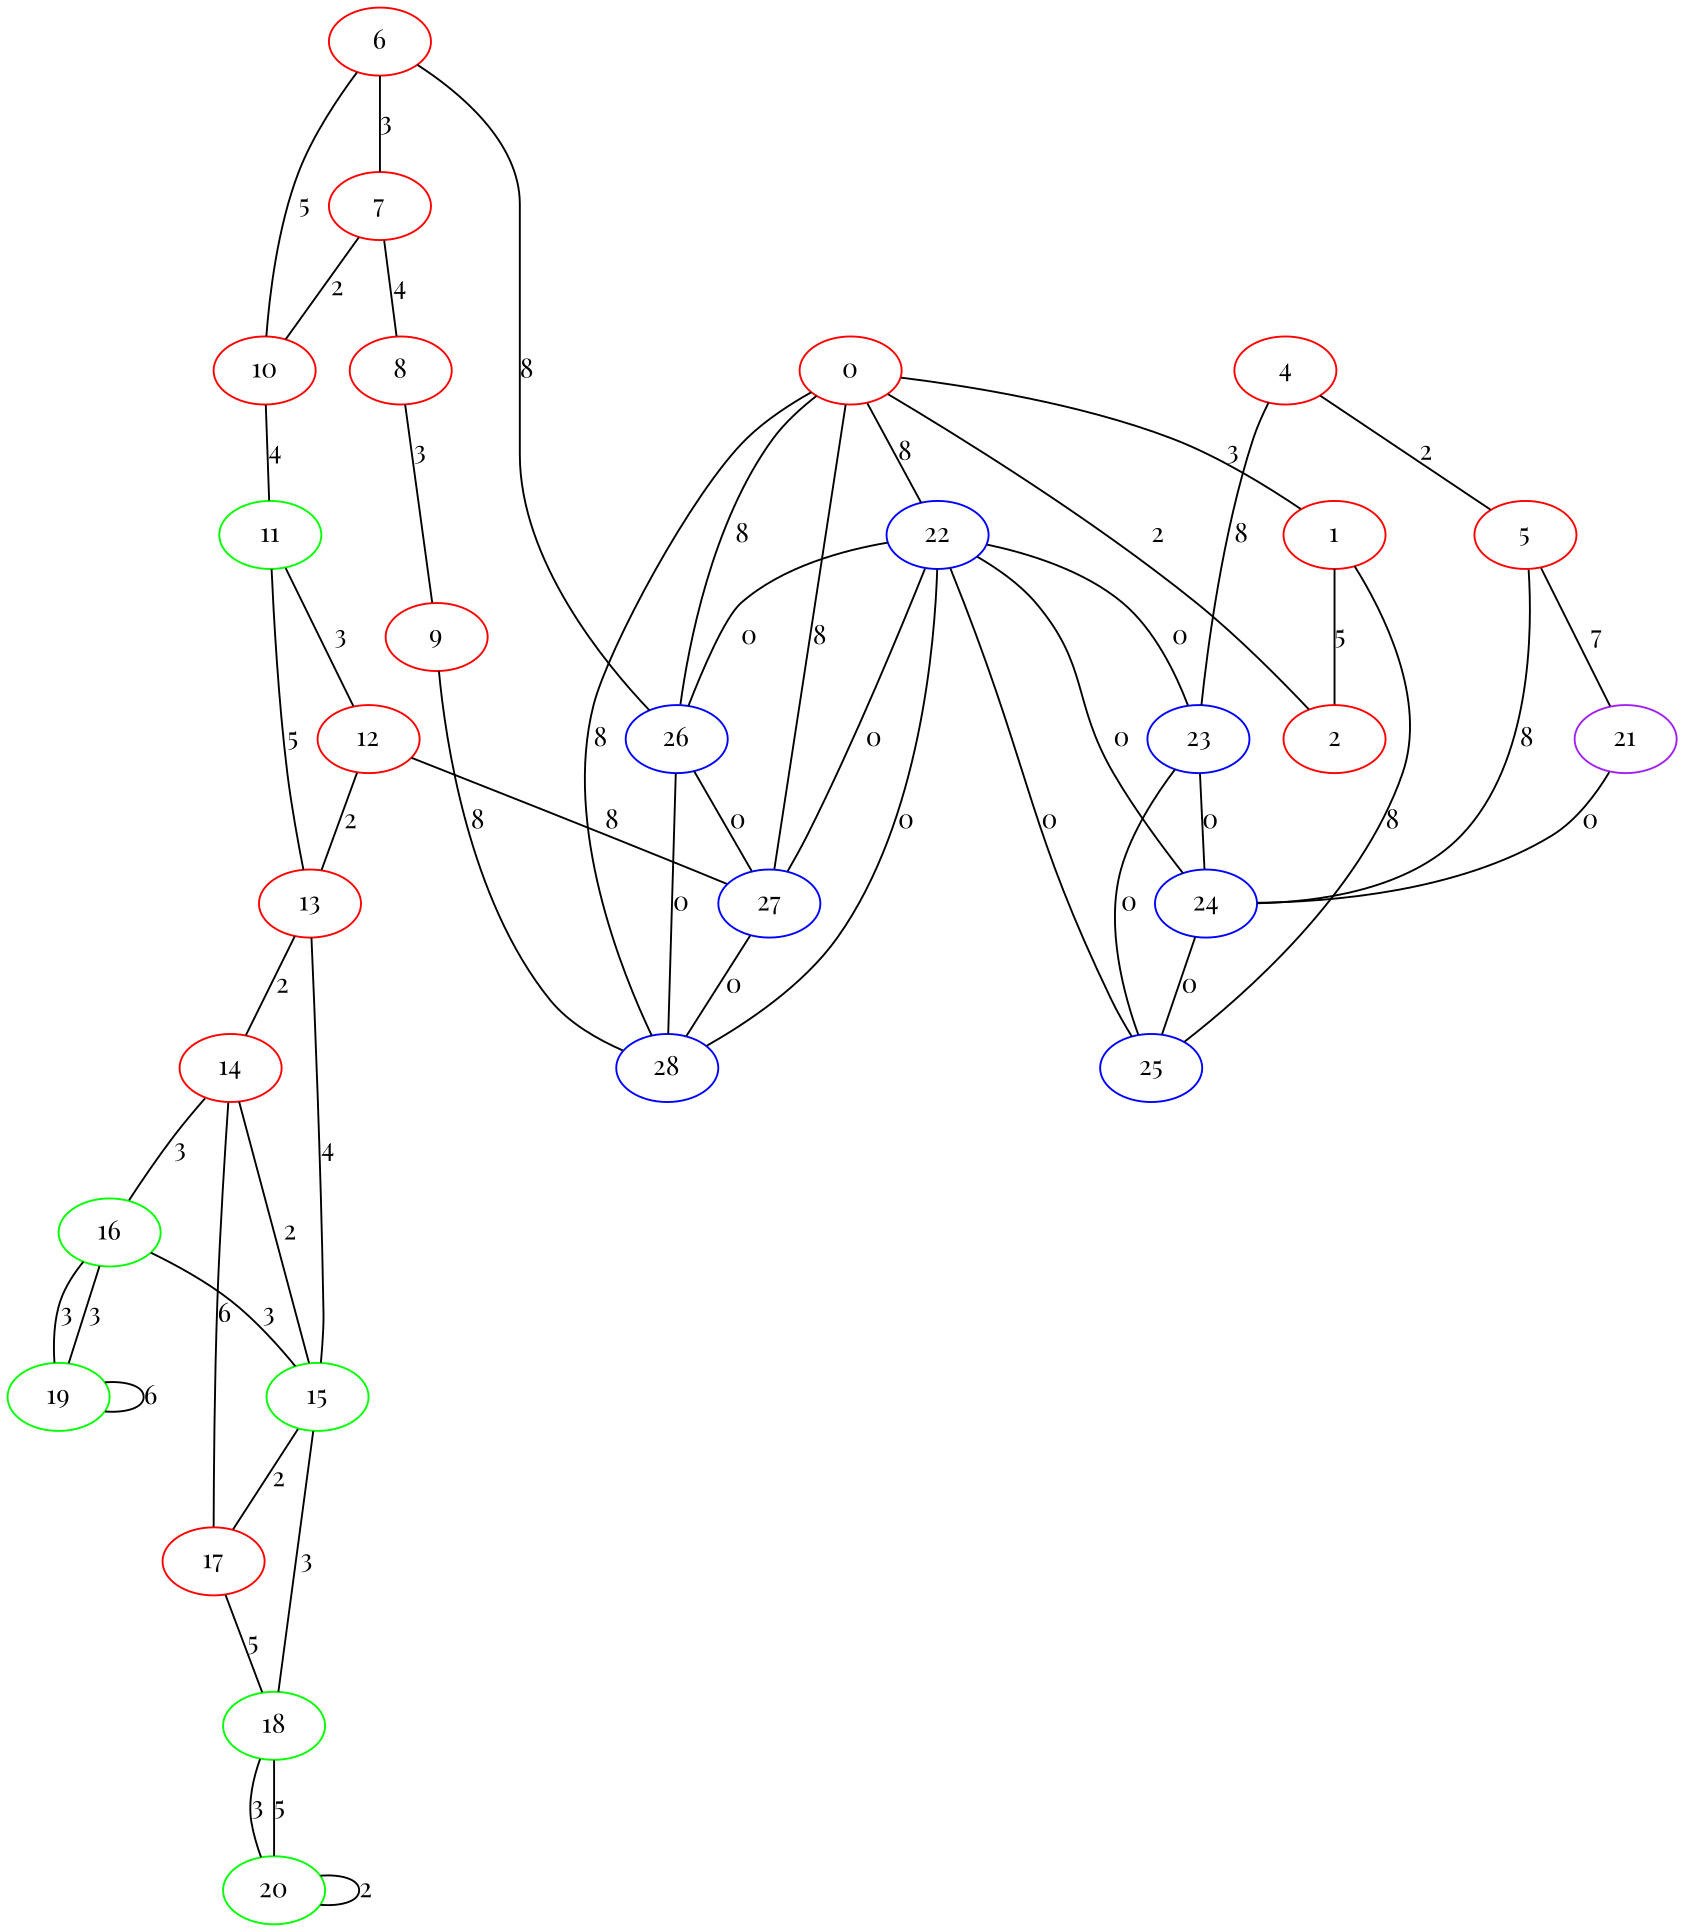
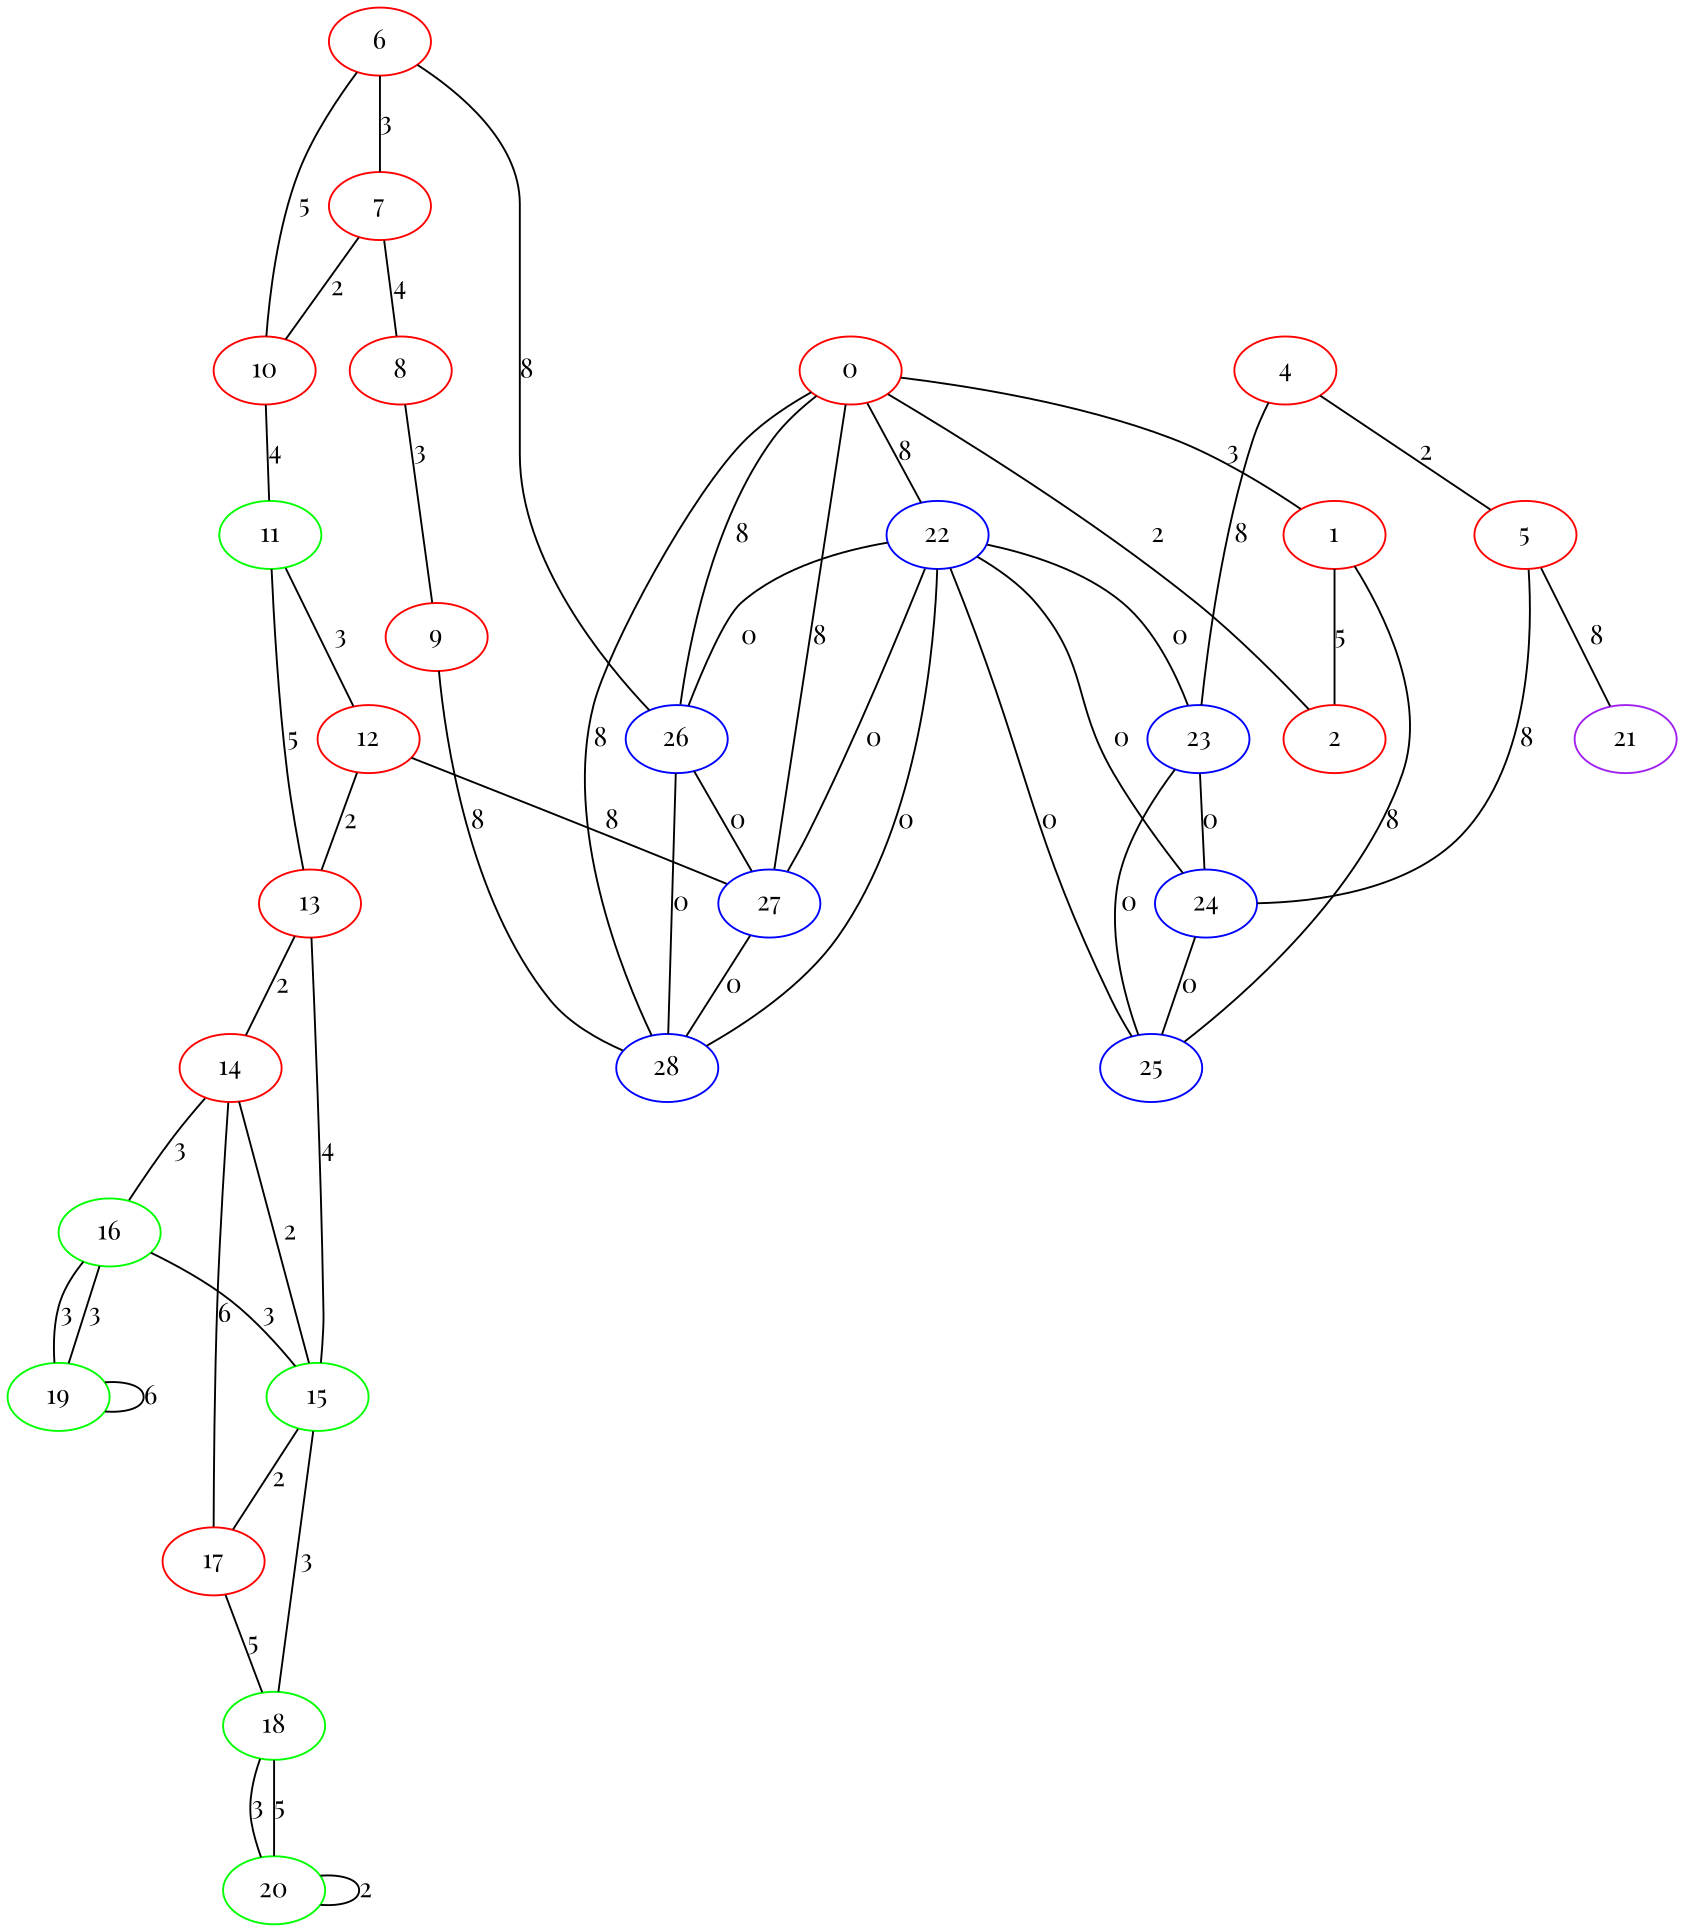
(1597, 637) -> (1597, 637)
(1451, 877) -> none
